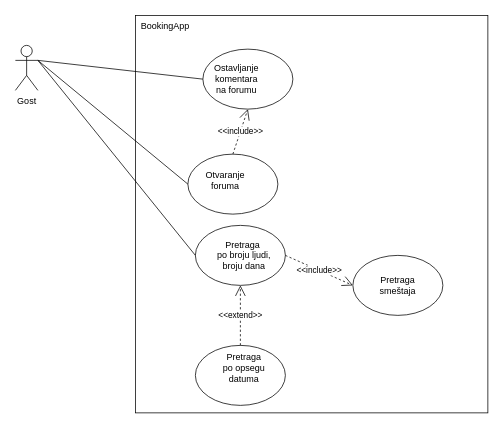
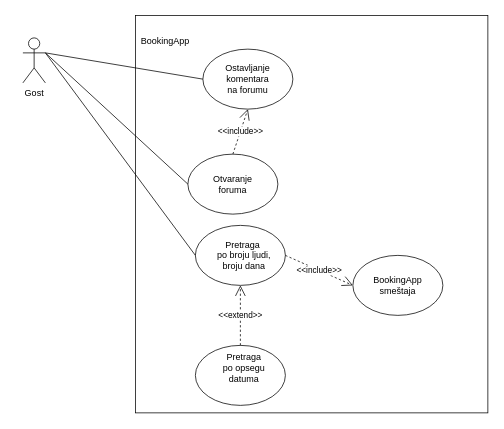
(165, 27) -> (165, 42)
(27, 68) -> (34, 60)
(237, 79) -> (248, 79)
(225, 180) -> (233, 184)
(398, 285) -> (398, 285)
